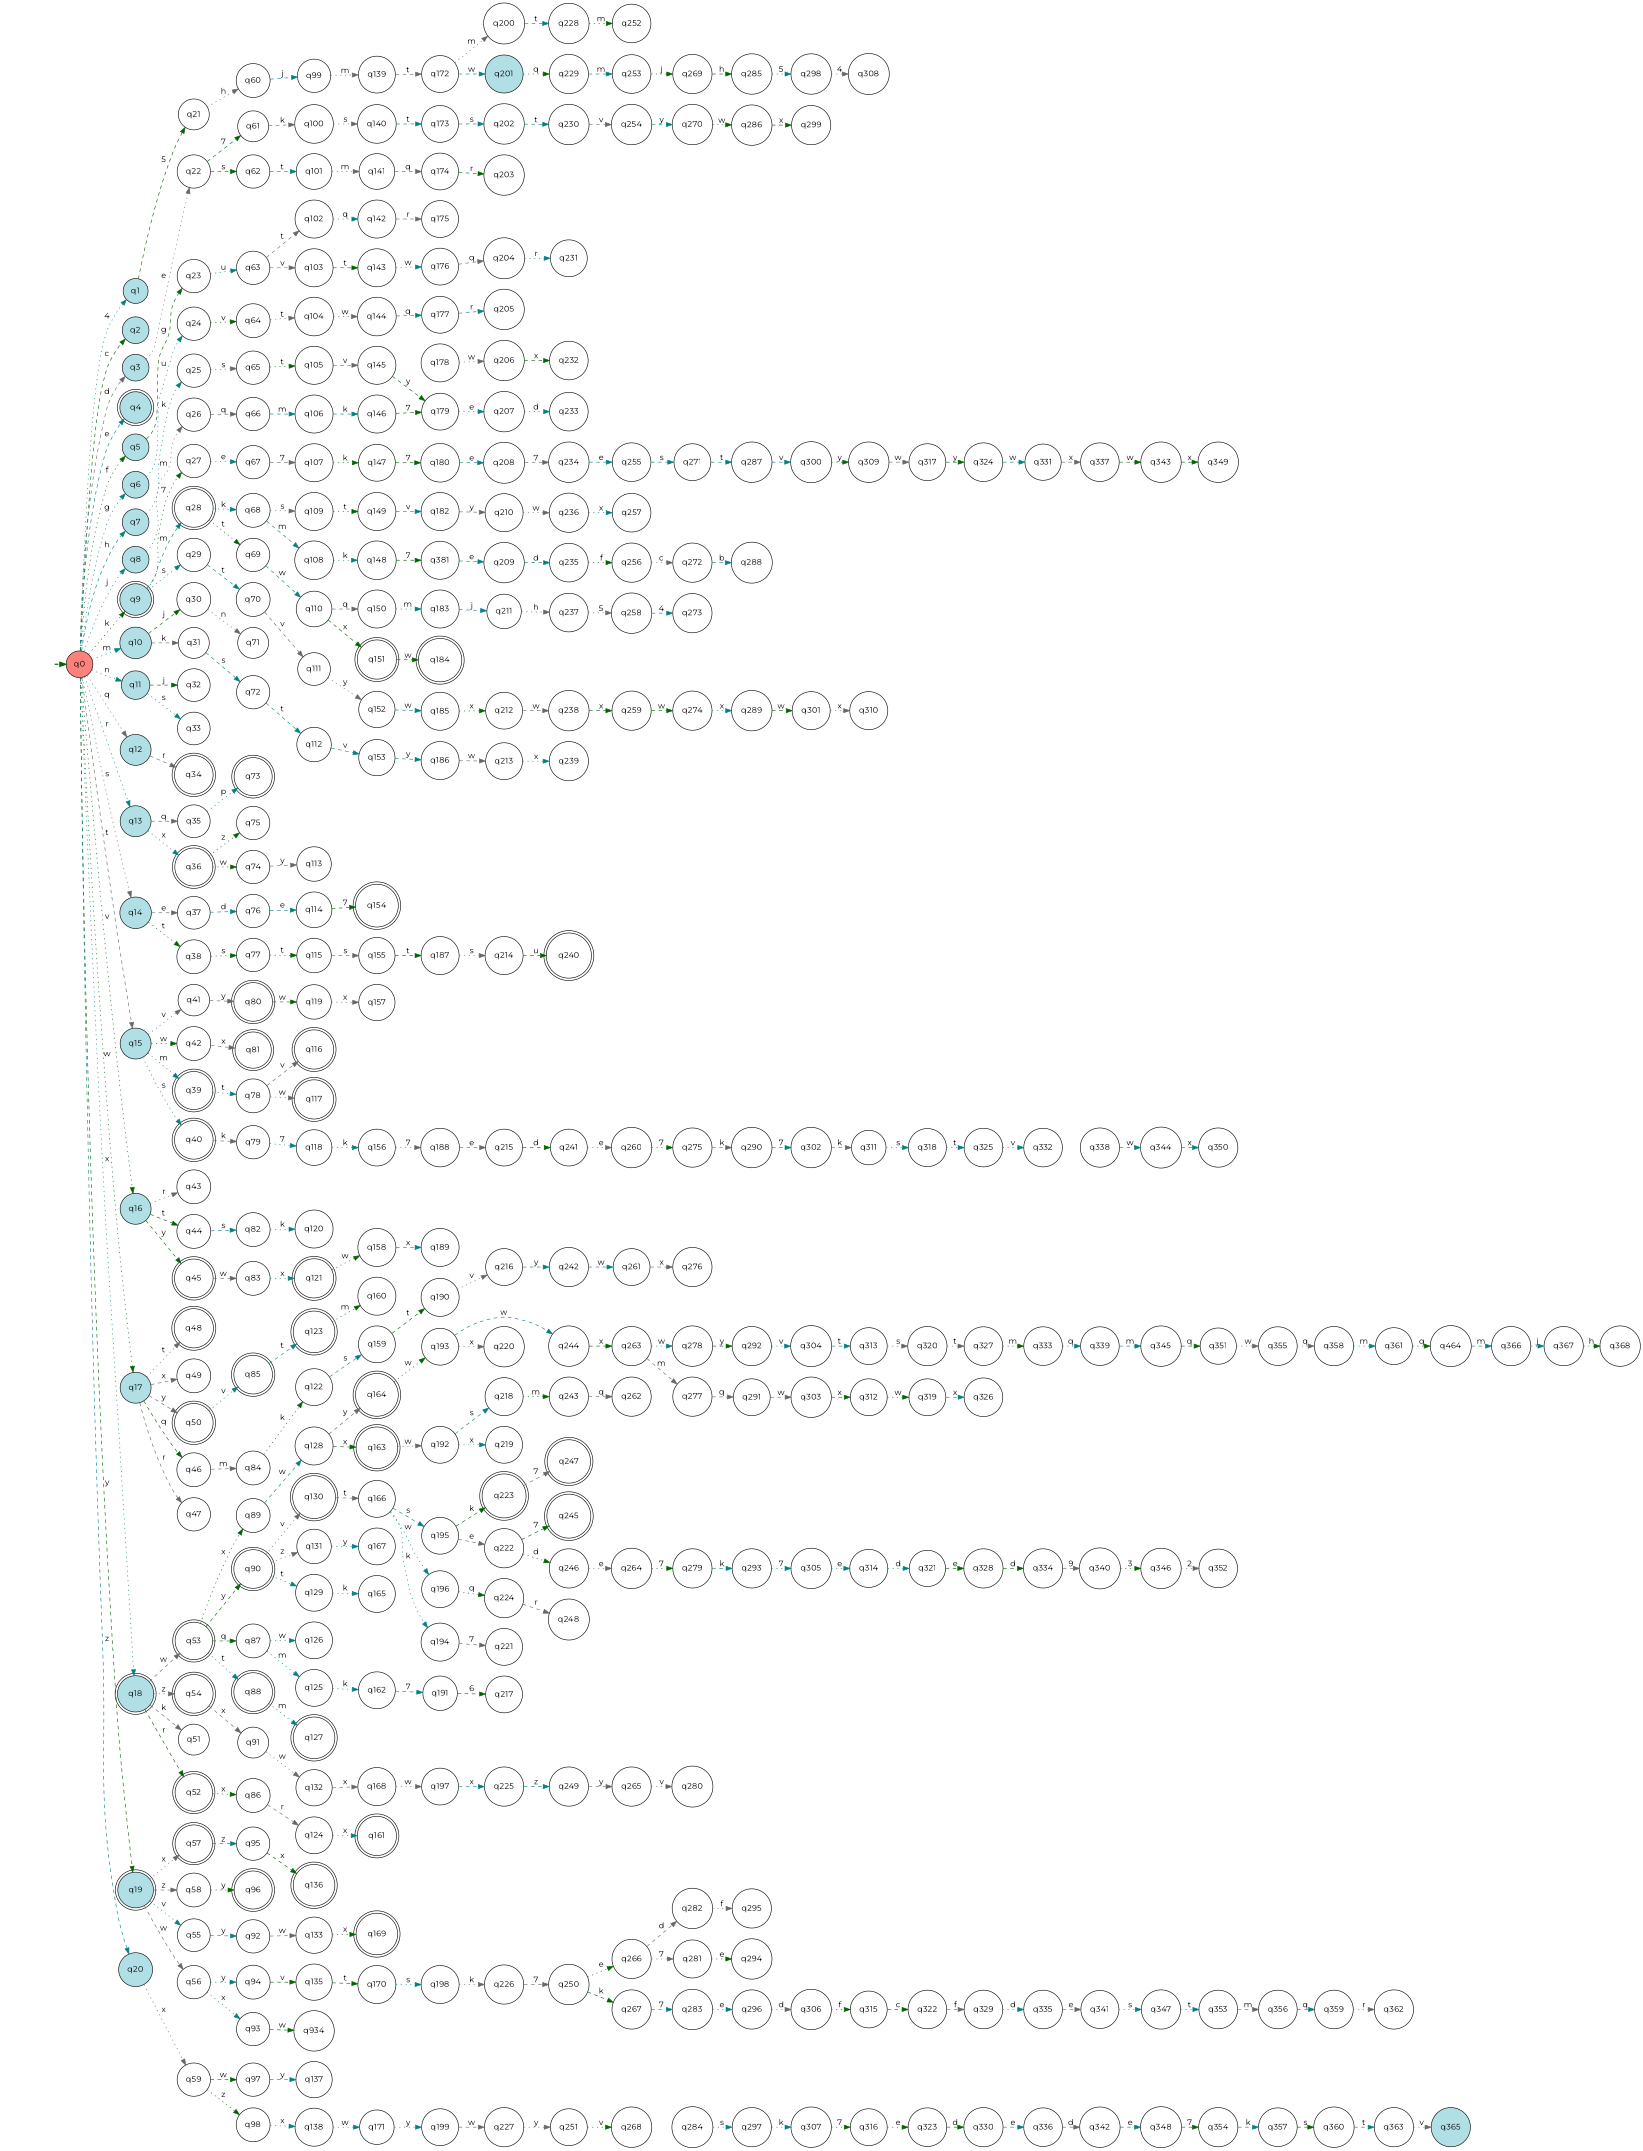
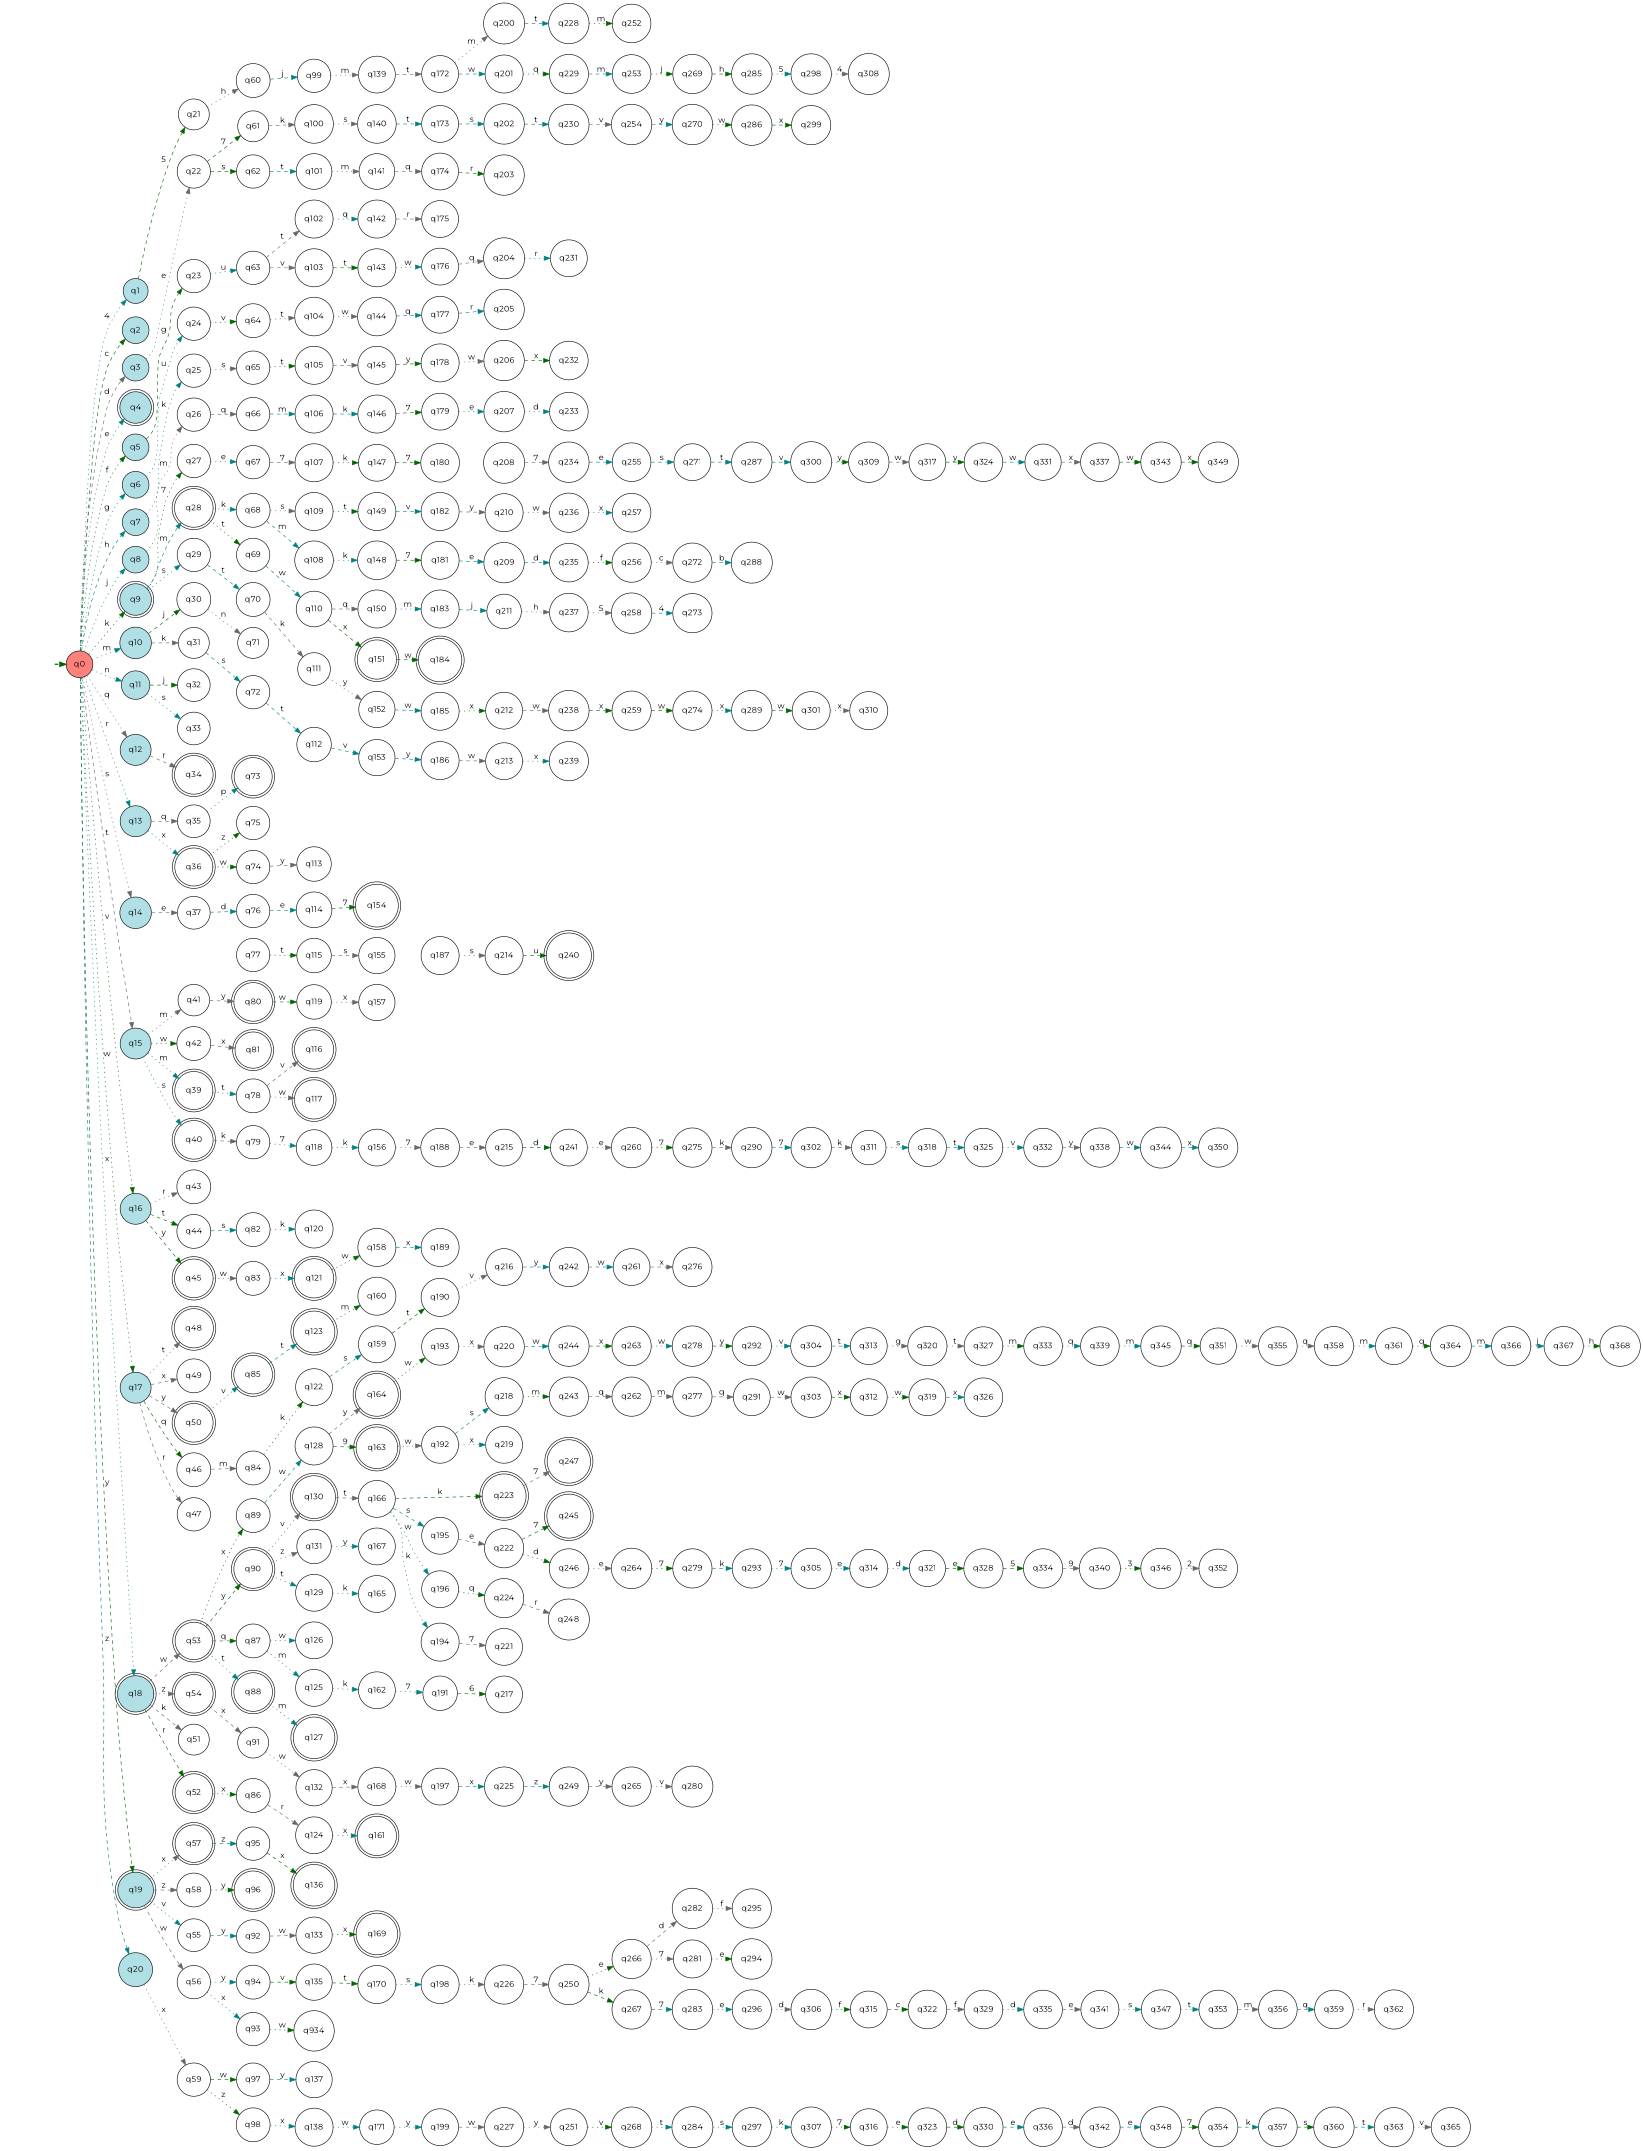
(504, 74) -> (504, 74)
(406, 387) -> (406, 364)
(468, 463) -> none
(93, 512) -> (93, 512)
(440, 560) -> (440, 560)
(283, 624) -> (283, 624)
(405, 956) -> none
(194, 957) -> none
(164, 1015) -> (164, 1015)
(952, 1148) -> (952, 1148)
none -> (1068, 1148)
(222, 1278) -> (222, 1278)
(501, 1317) -> (533, 1346)
(898, 1342) -> (898, 1342)
(1127, 1346) -> (1127, 1346)
(1451, 1346) -> (1451, 1346)
(660, 1369) -> (659, 1397)
(345, 1442) -> (345, 1442)
(468, 1519) -> (436, 1498)
(1013, 1564) -> (1013, 1564)
(406, 1692) -> (406, 1692)
(279, 2030) -> (279, 2030)
none -> (659, 2127)
(1451, 2127) -> (1451, 2127)
